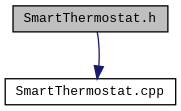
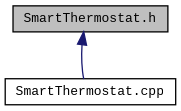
(99, 49) -> (82, 62)
